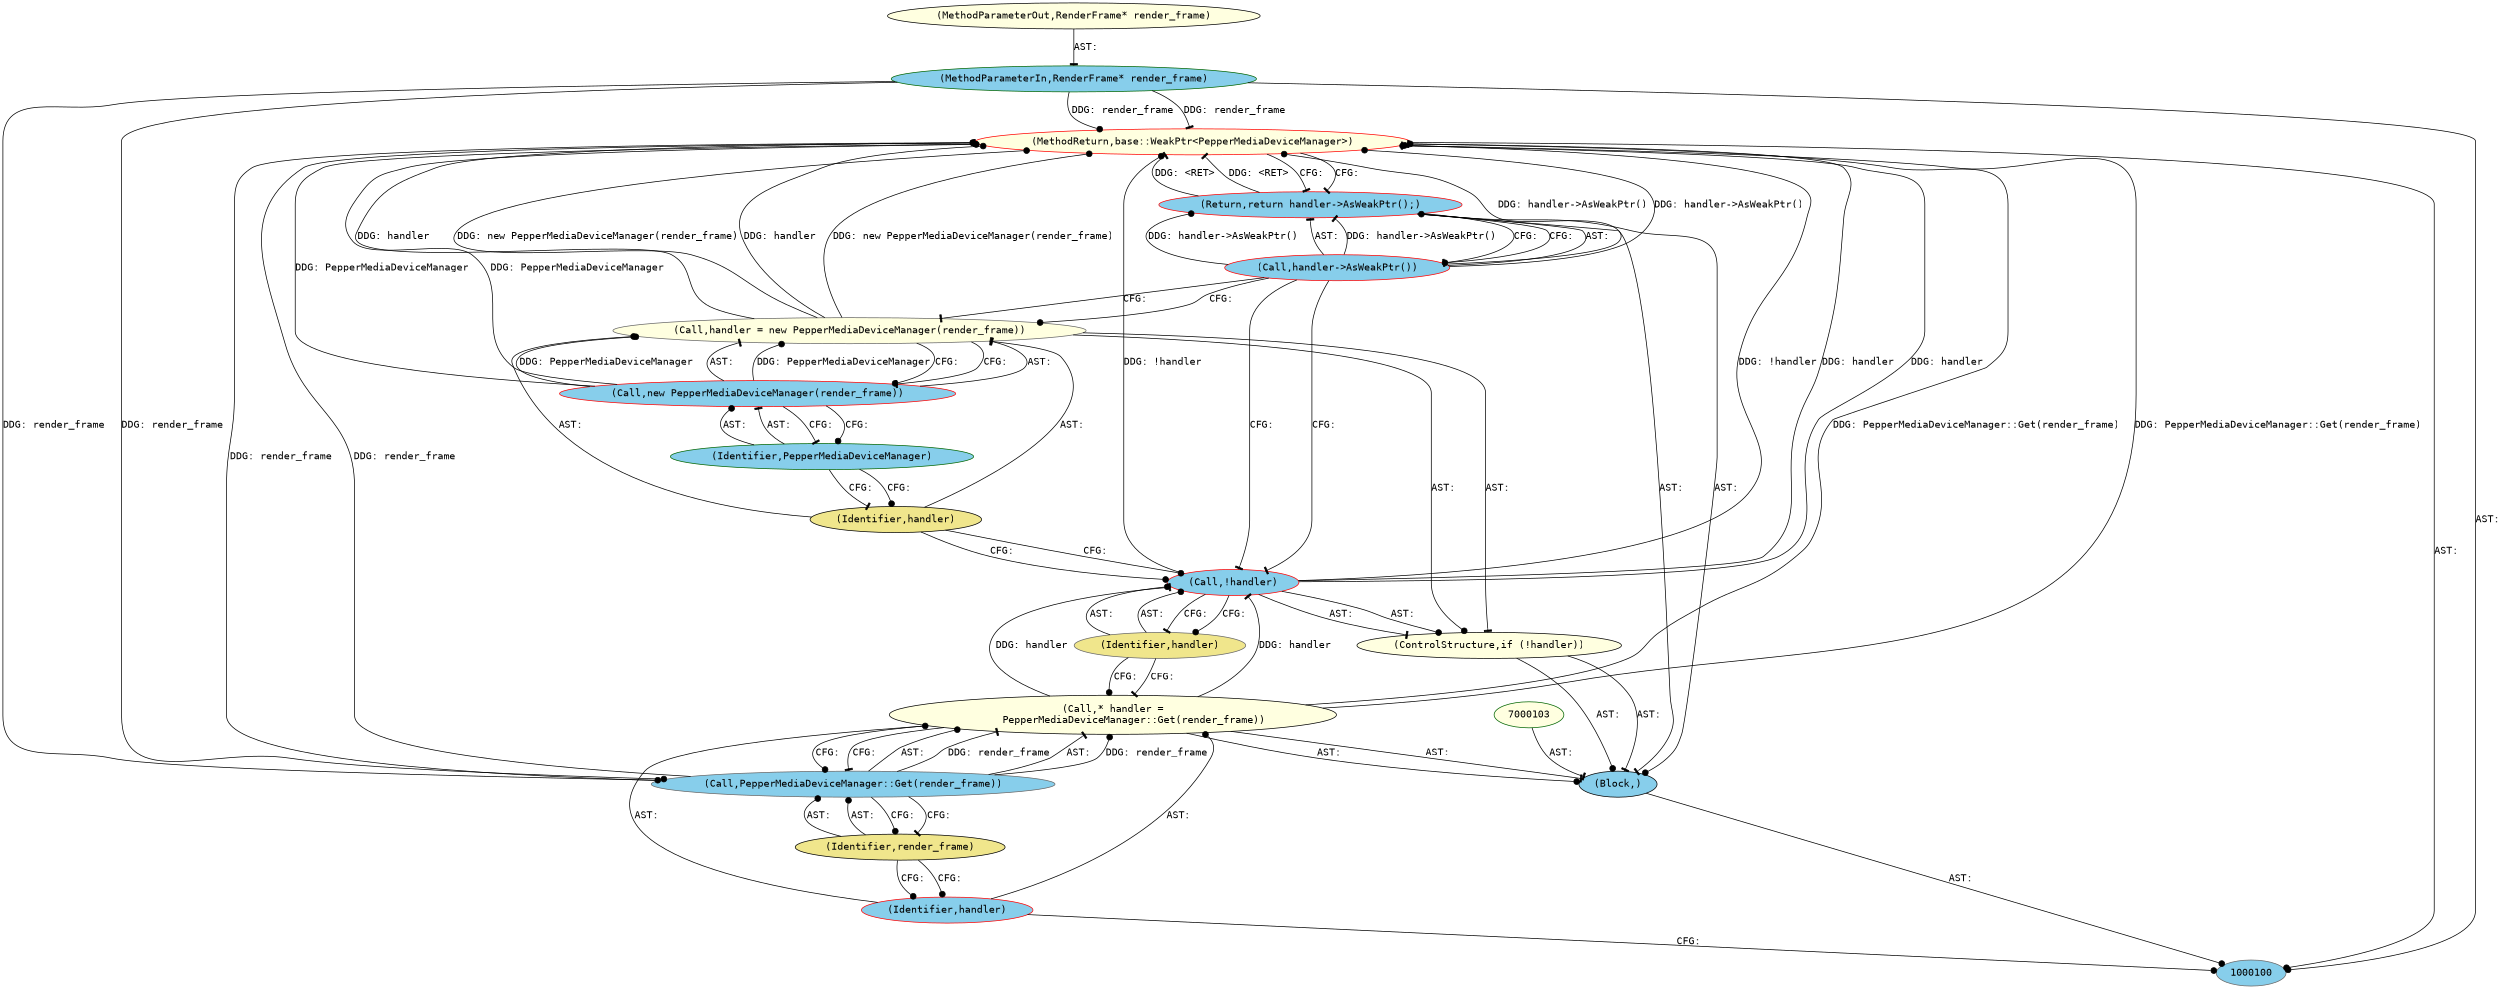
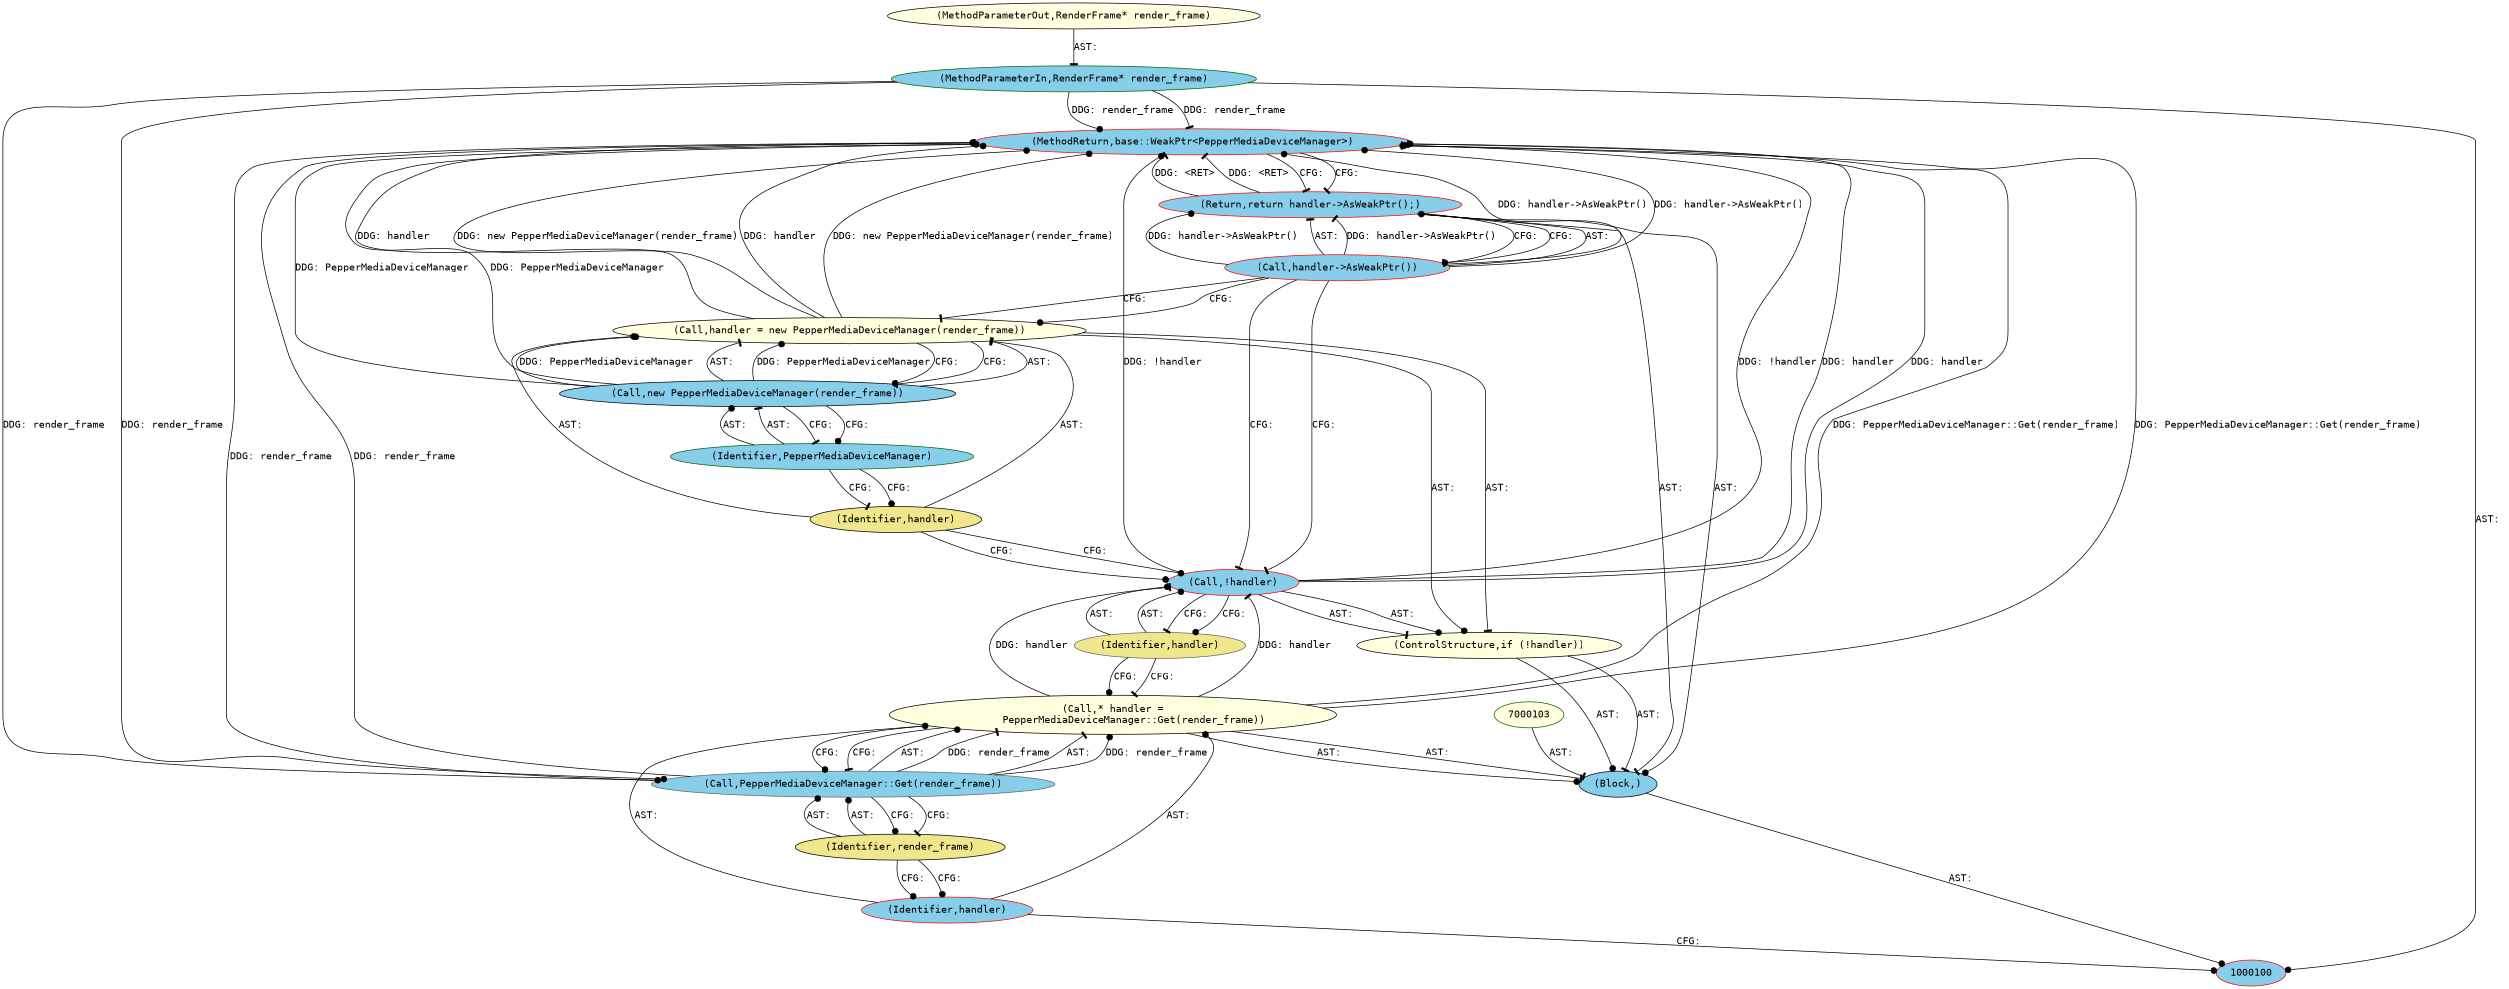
(1193, 142) -> (1193, 142)
(2358, 179) -> none
(850, 331) -> (850, 331)
(758, 394) -> (758, 394)
(2251, 973) -> (2251, 973)
